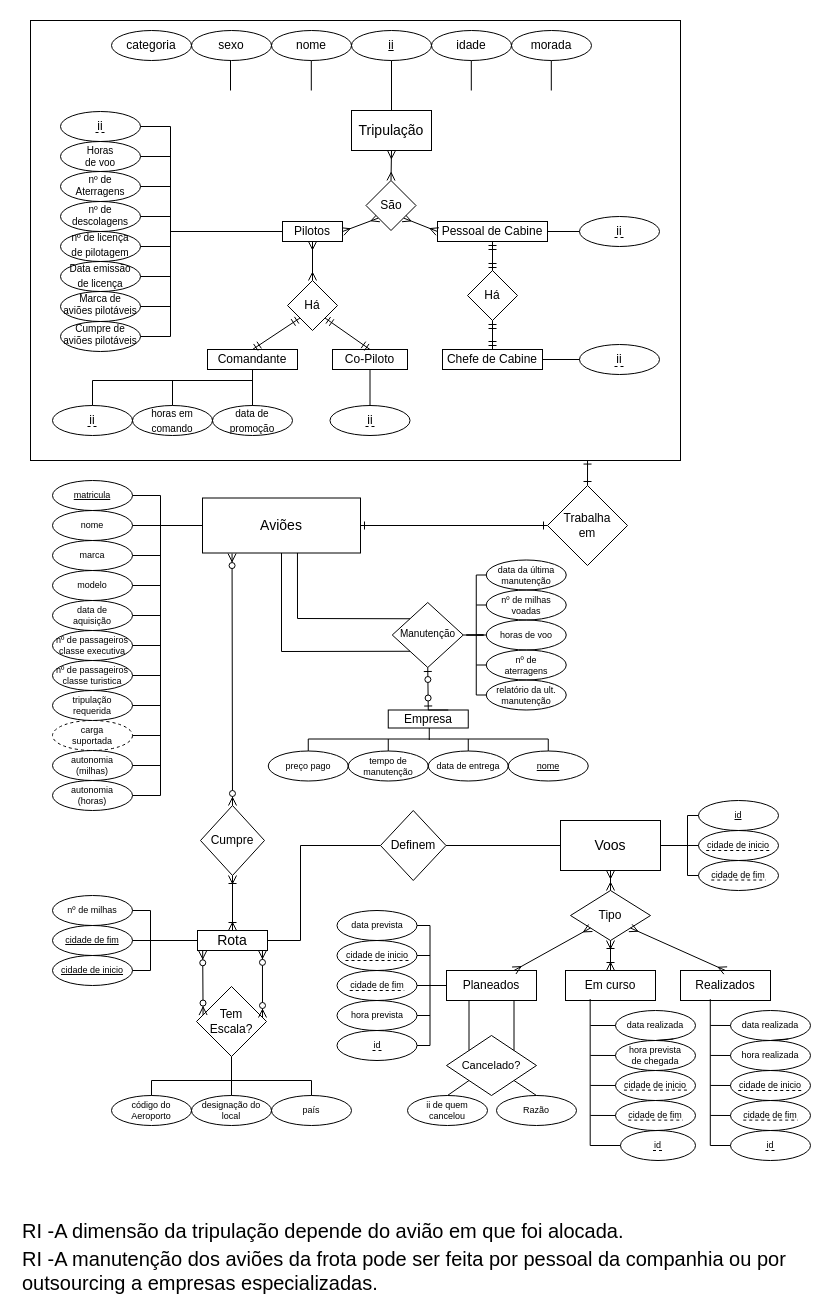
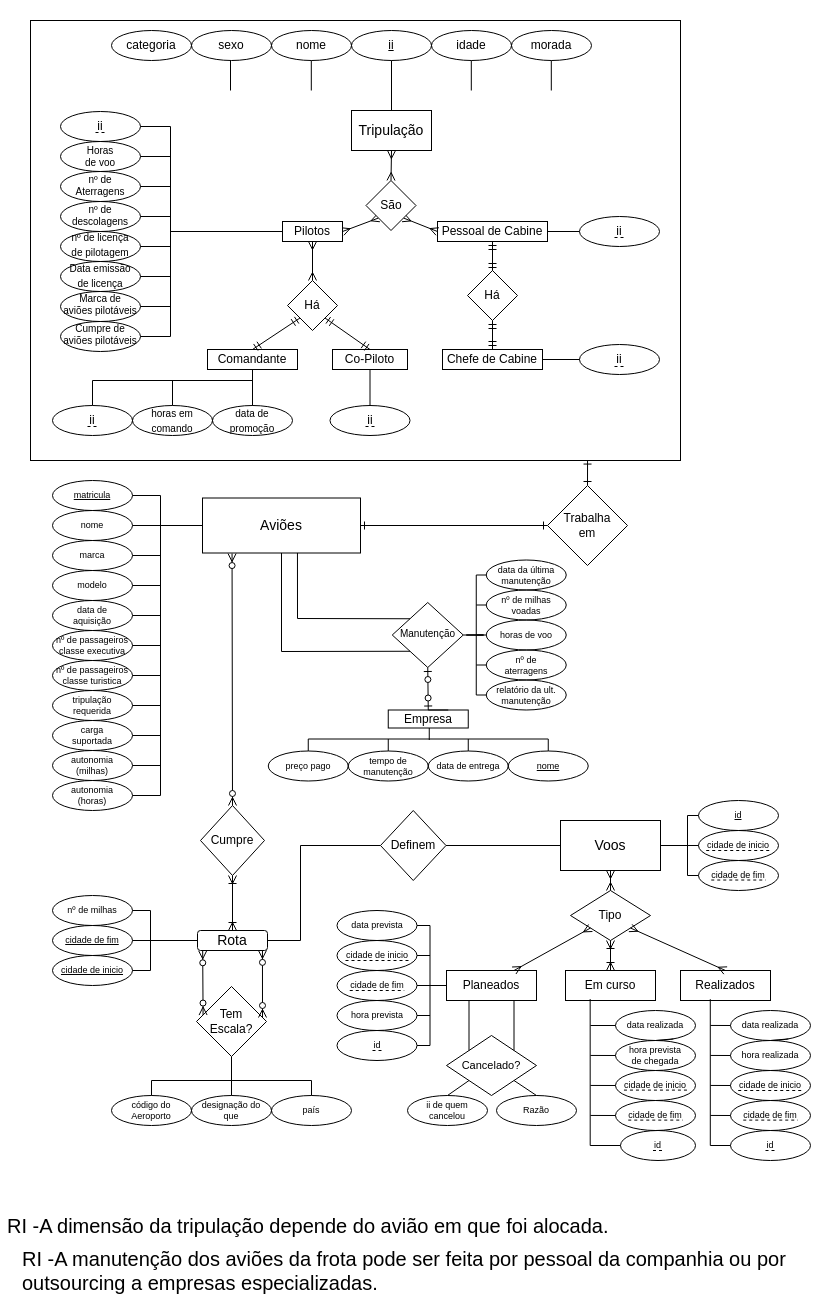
(93, 736) -> (93, 736)
(233, 941) -> (233, 941)
(232, 1111) -> (232, 1111)
(411, 1231) -> (396, 1226)
